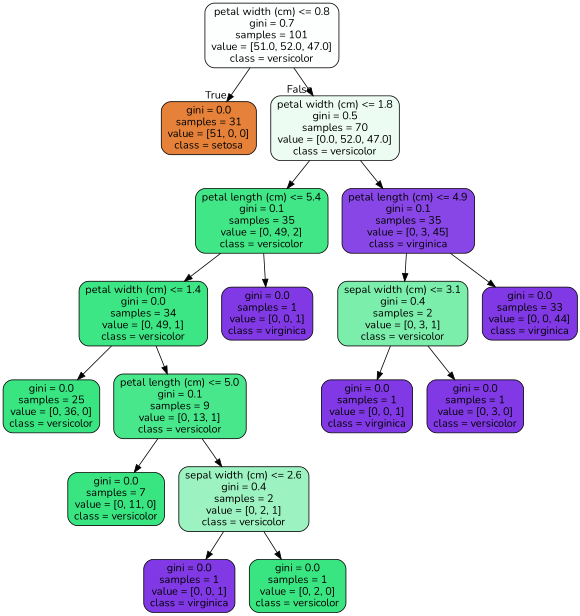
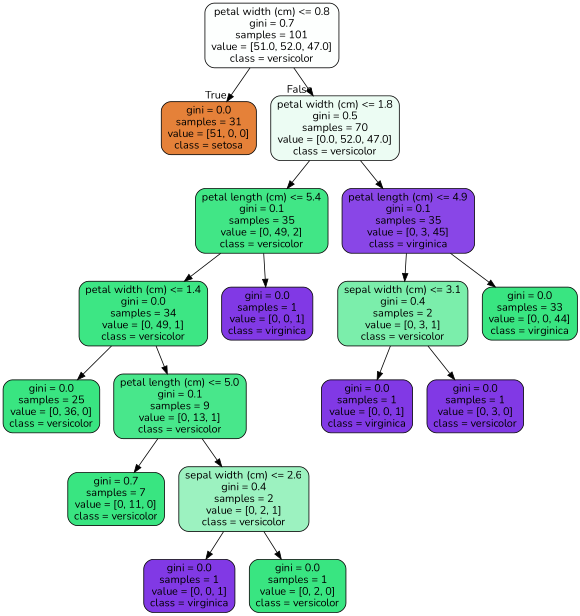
(530, 314) -> (530, 314)
(116, 499) -> (116, 499)
